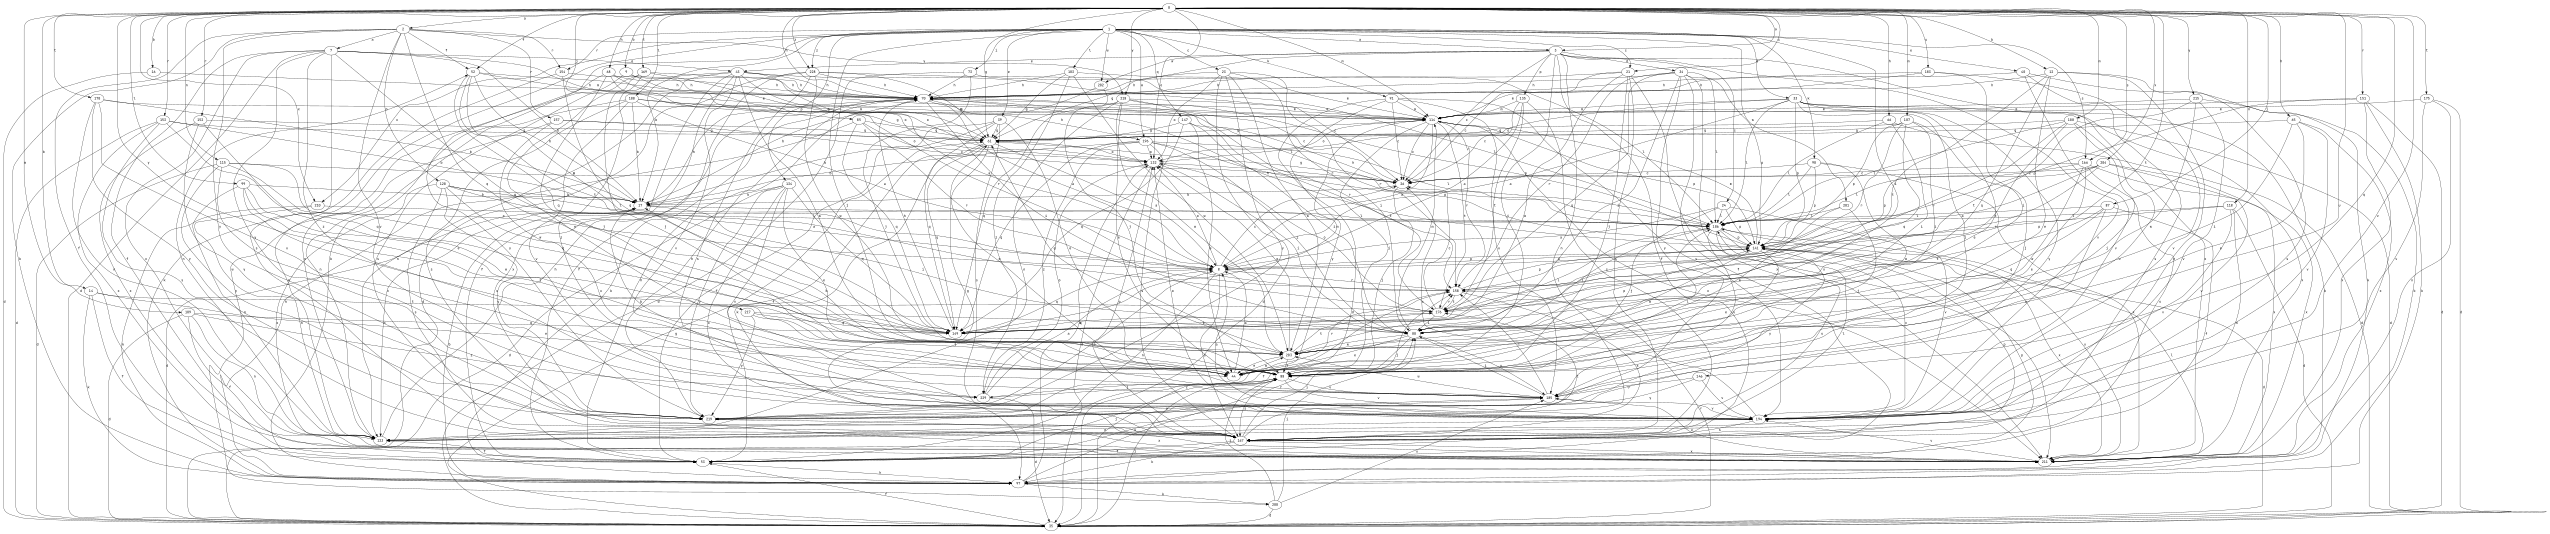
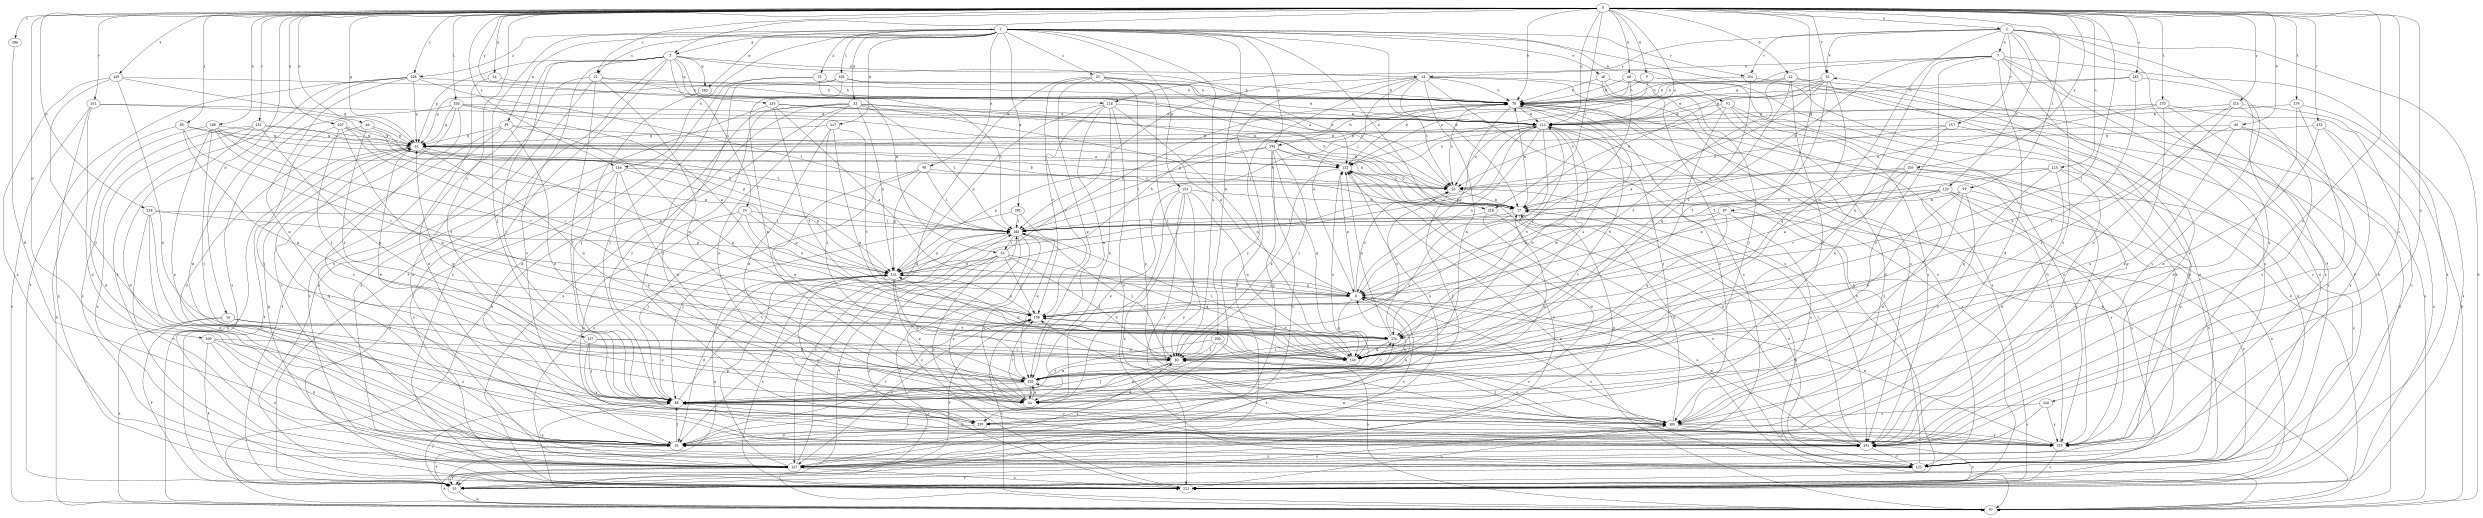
none -> (15, 43)
(1716, 138) -> (1009, 242)
(1145, 494) -> (1560, 496)
